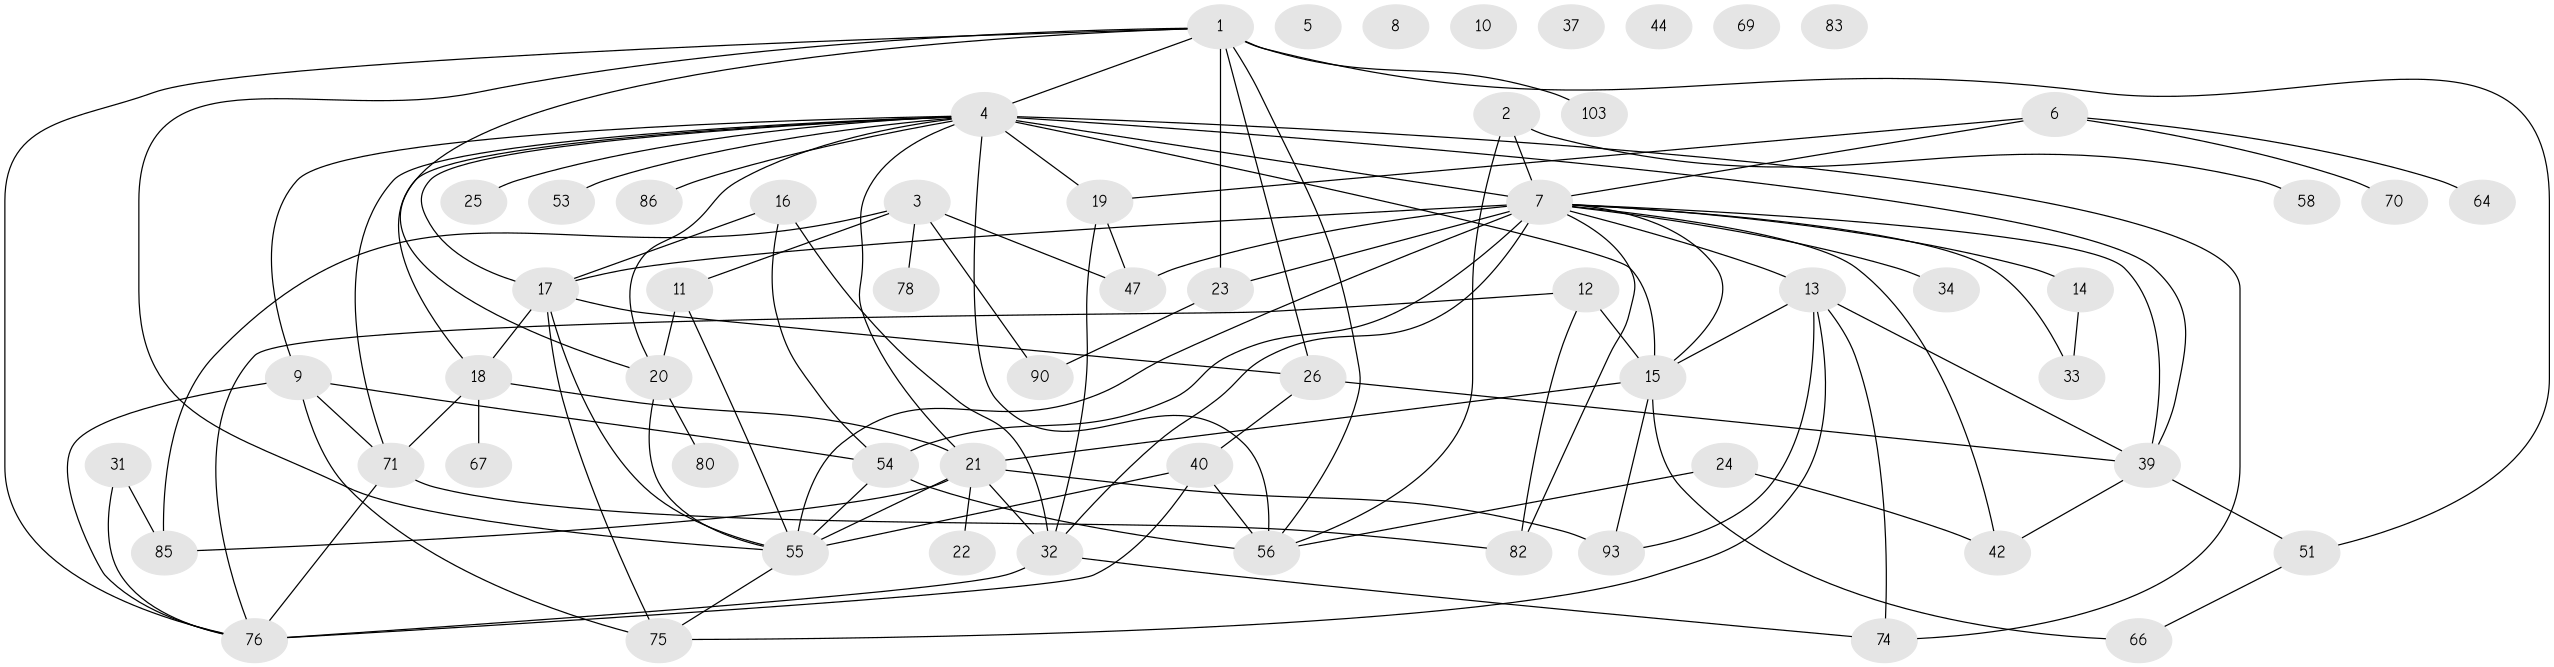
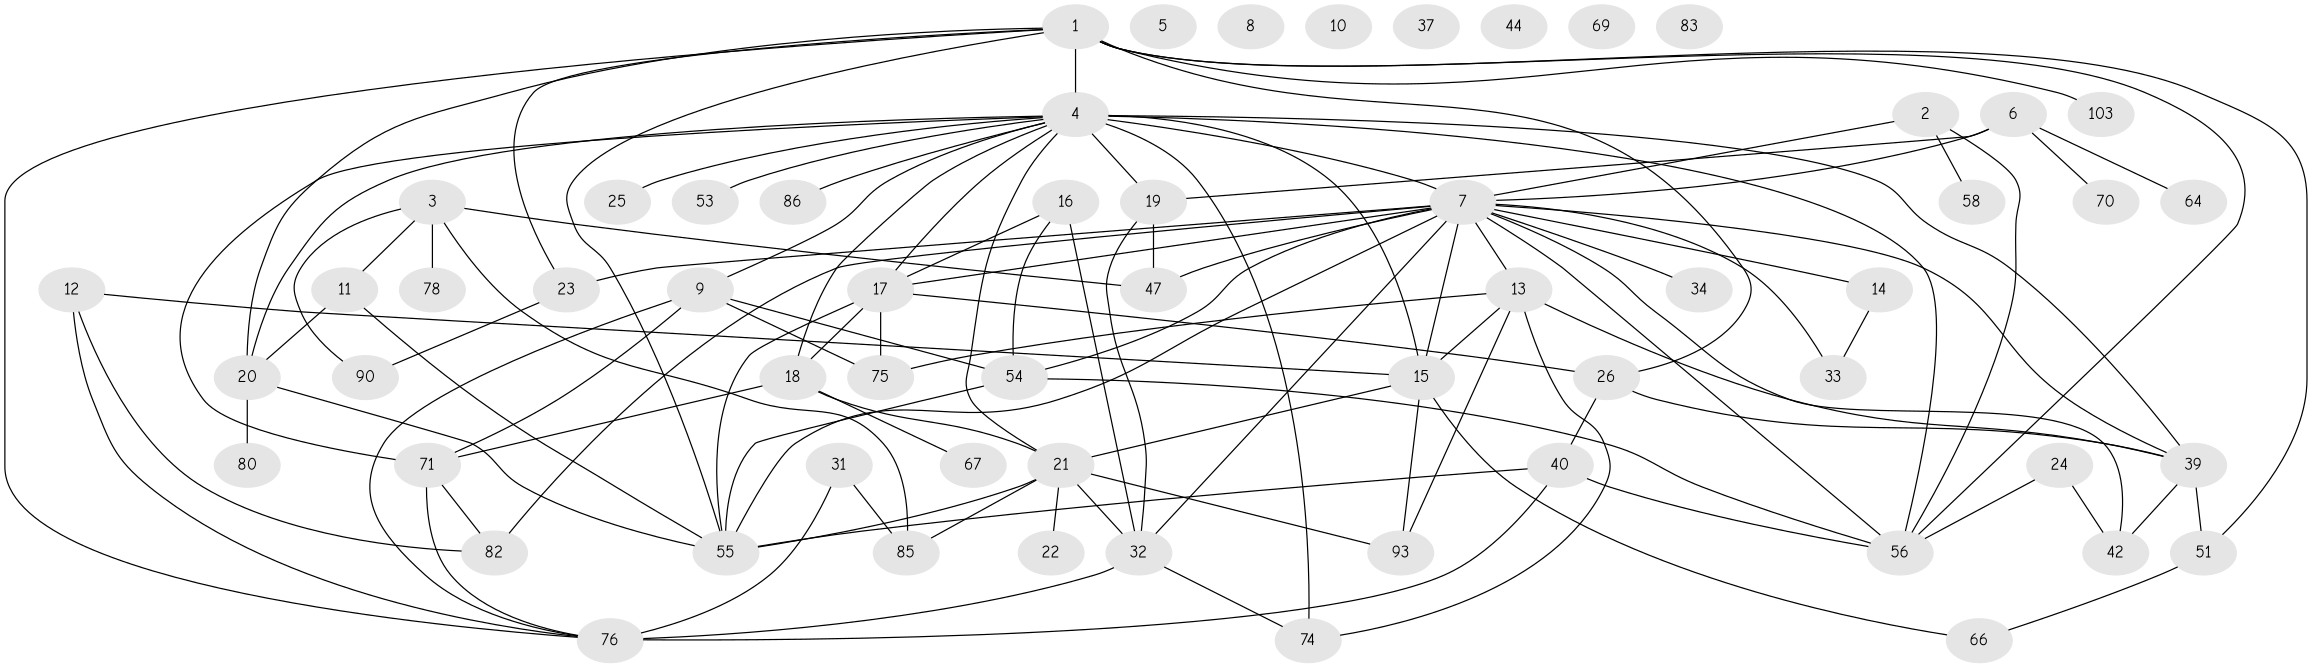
none -> (1696, 380)
(727, 597) -> none
